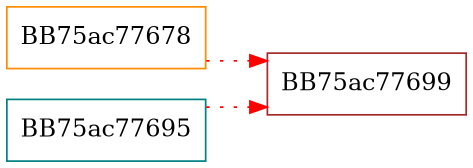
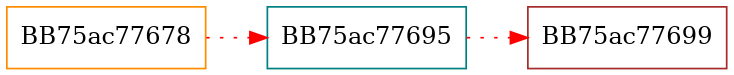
(228, 61) -> (228, 38)
